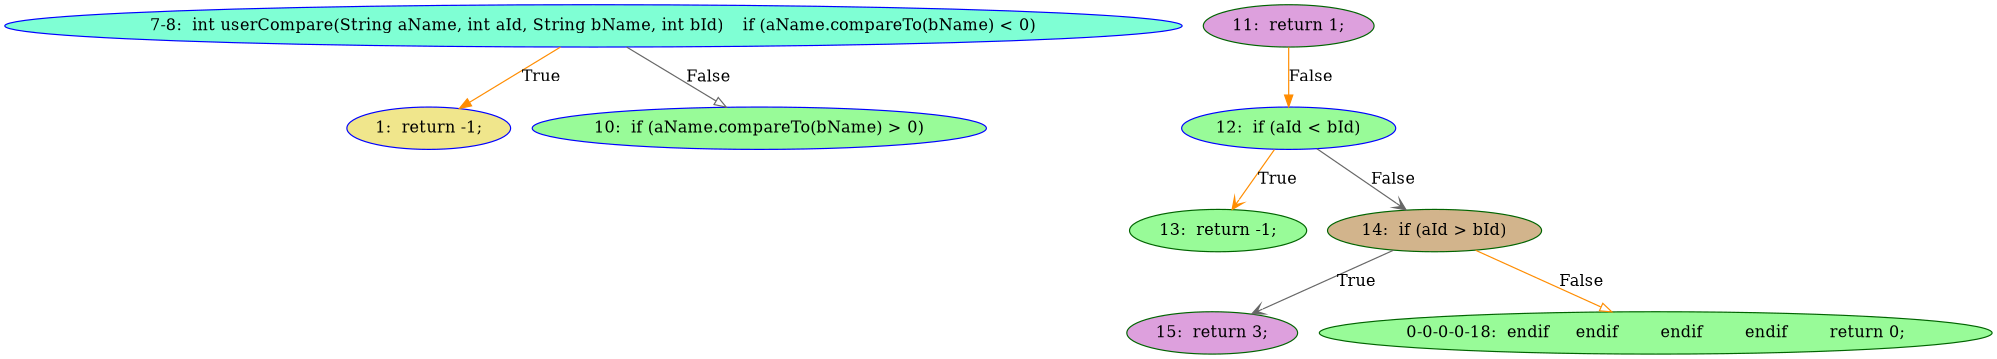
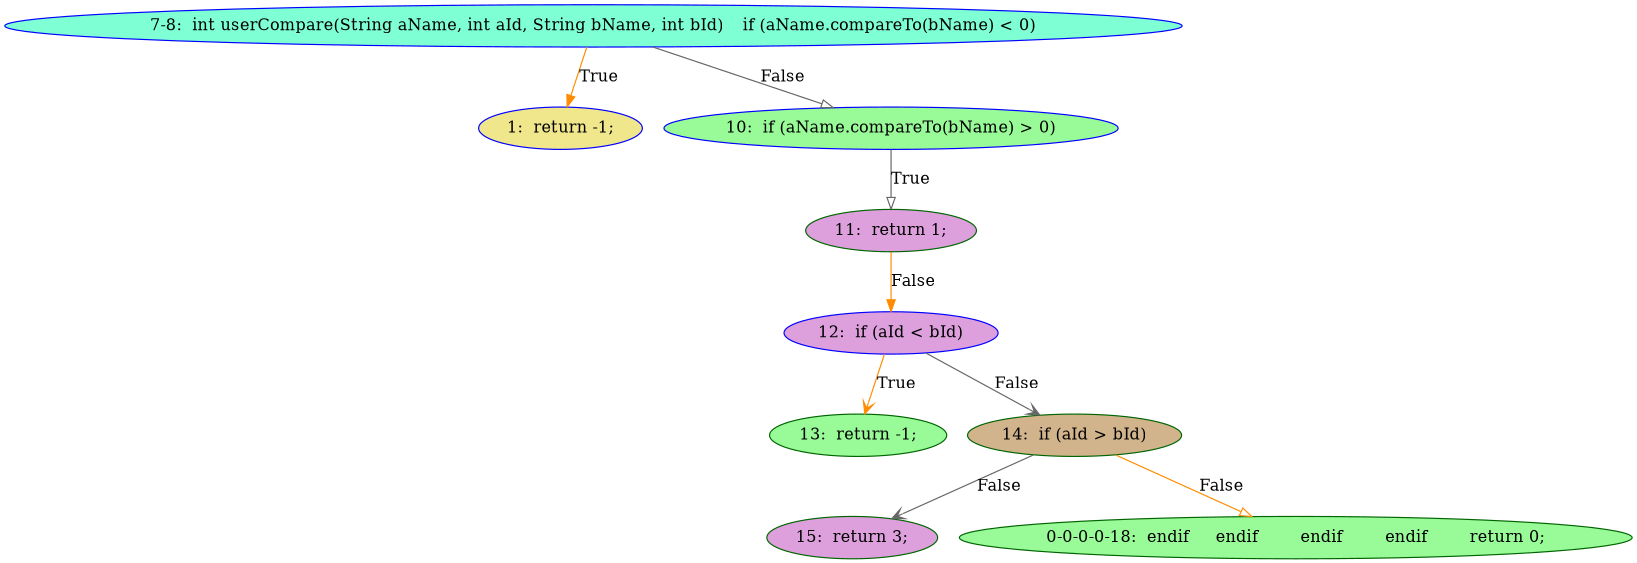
(1289, 128) -> (891, 333)
none -> (891, 173)
(1357, 282) -> (999, 486)
